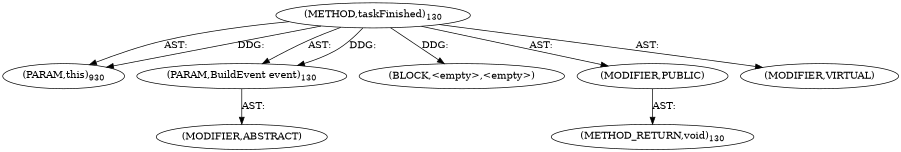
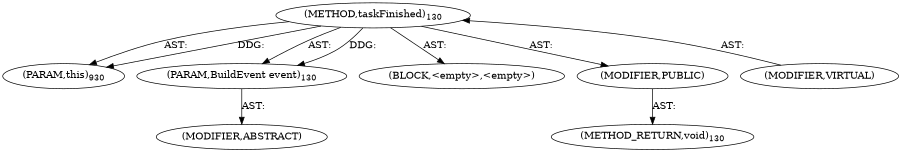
(597, 45) -> (626, 35)
(437, 46) -> (437, 46)
